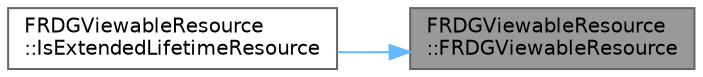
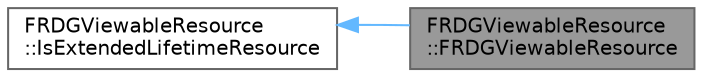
(363, 52) -> (384, 25)
